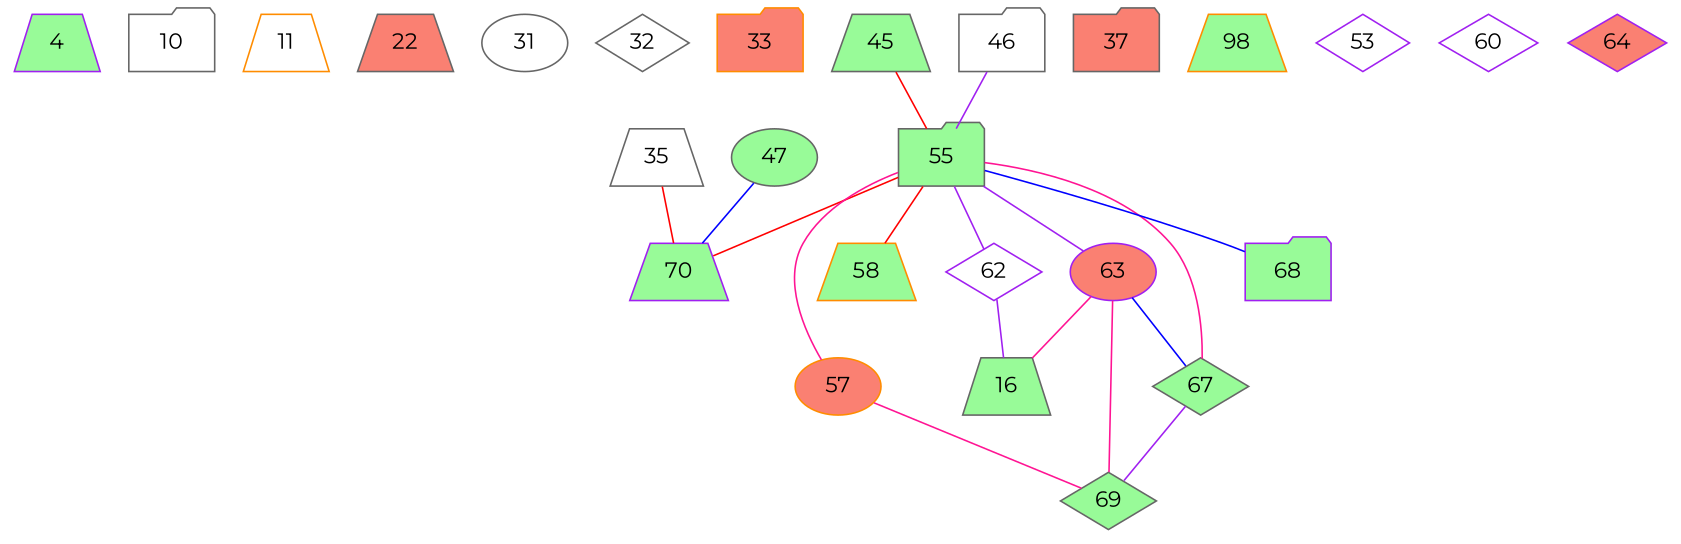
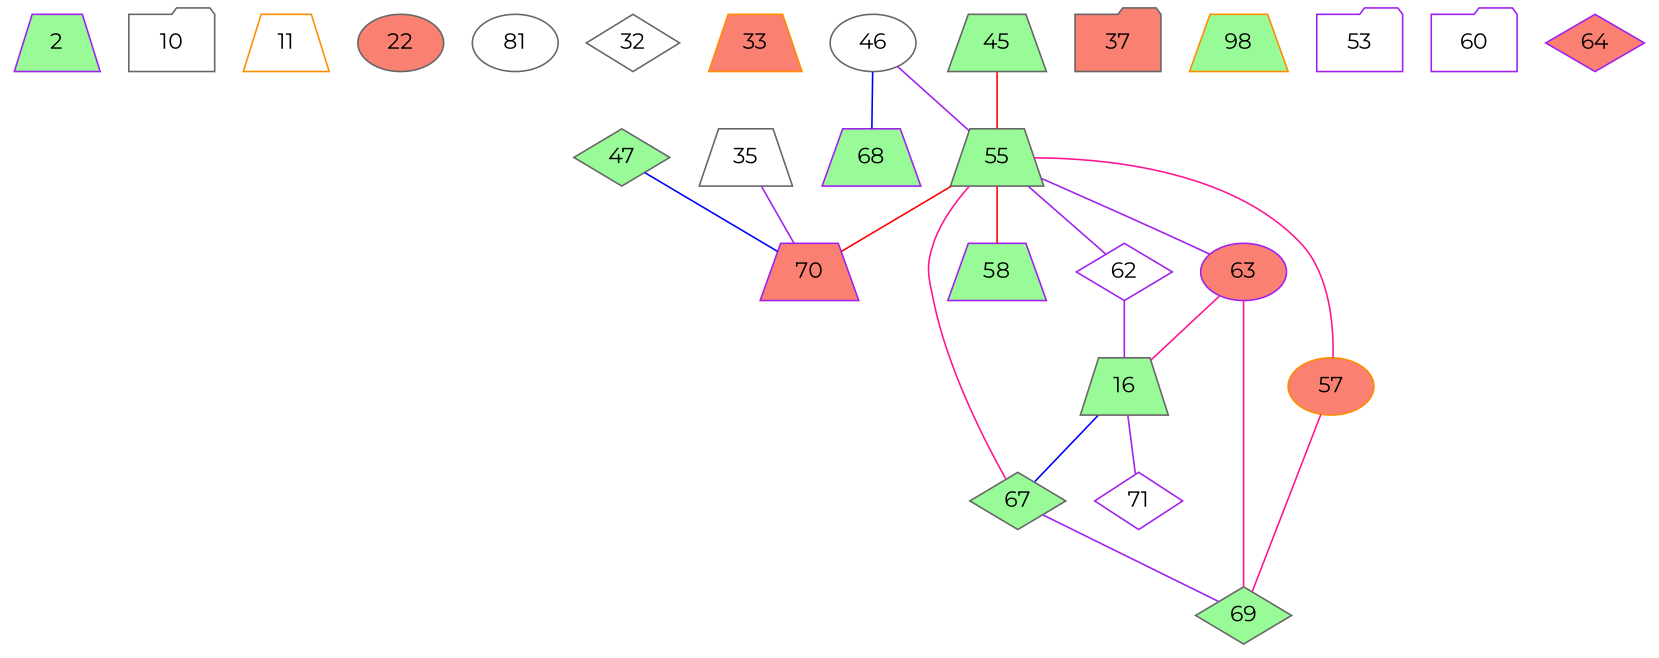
(57, 43) -> (57, 43)
(406, 43) -> (401, 43)
(525, 43) -> (515, 43)
(760, 43) -> (755, 43)
(1002, 43) -> (873, 43)
(1363, 43) -> (1360, 43)
(1488, 43) -> (1474, 43)
(774, 157) -> (622, 157)
(941, 157) -> (997, 157)
(1090, 200) -> (872, 100)
(668, 215) -> (778, 215)
(679, 272) -> (809, 272)
(867, 272) -> (997, 272)
(1288, 272) -> (871, 157)
(1159, 332) -> (1066, 449)
none -> (1139, 501)
